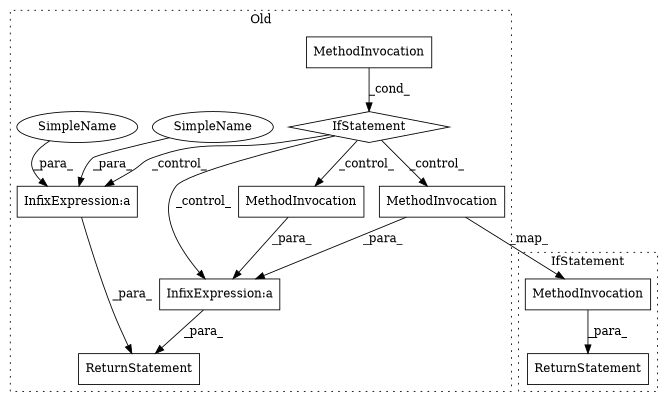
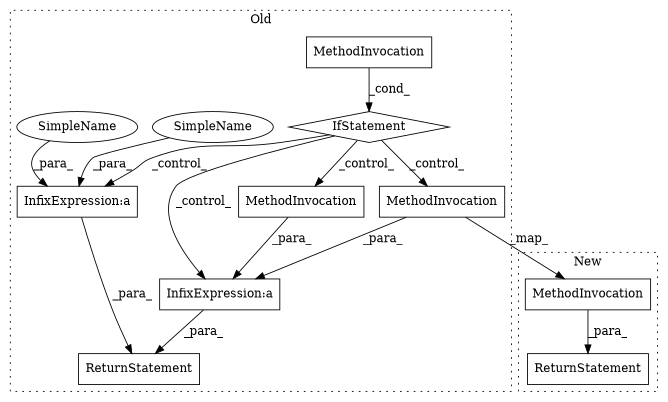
(588, 262) -> (588, 262)
